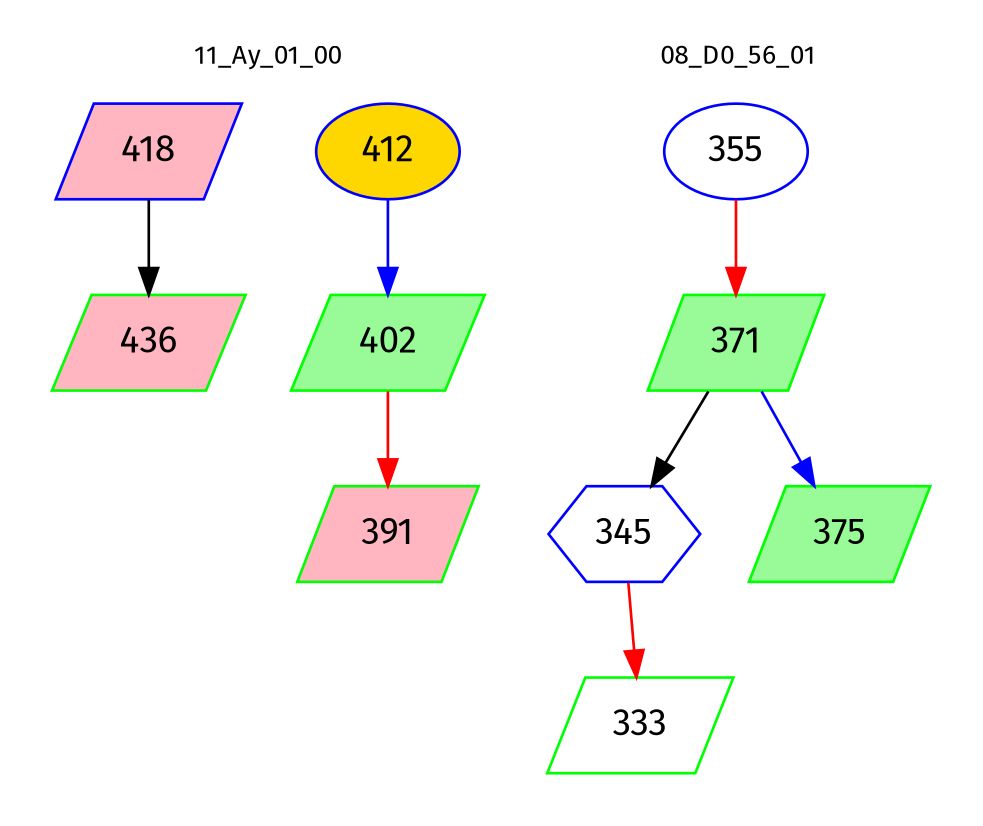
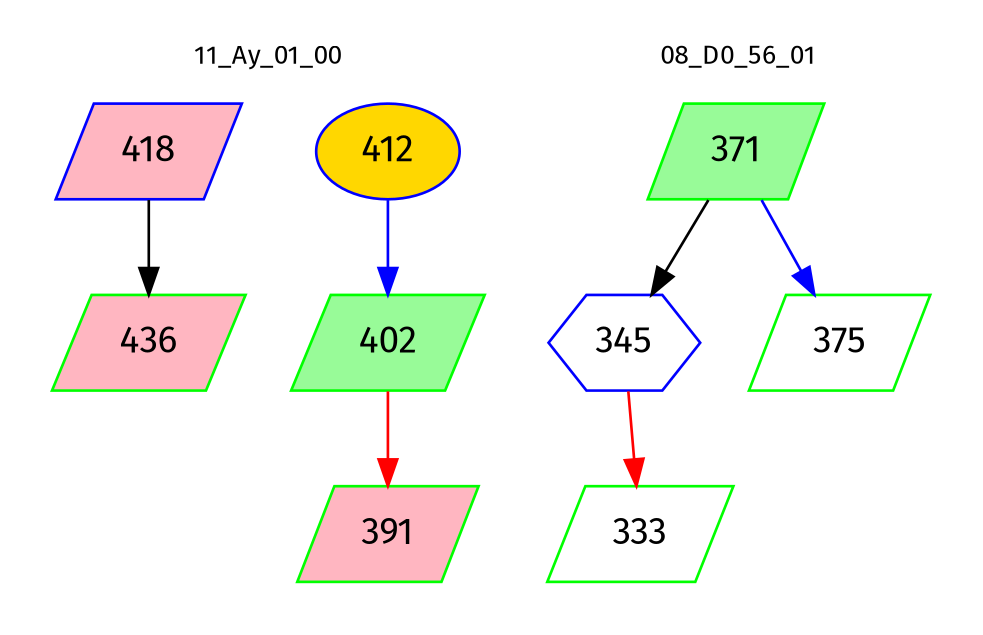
(736, 151) -> none
(840, 534) -> (840, 343)
